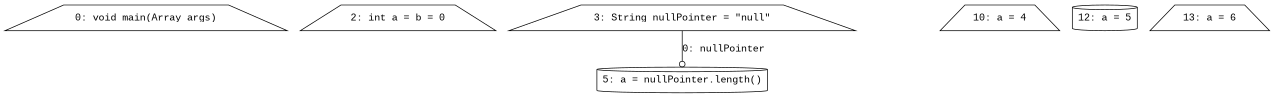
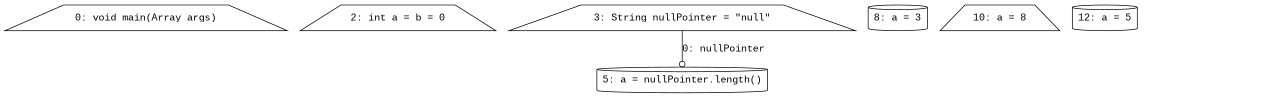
none -> (898, 18)
(1000, 18) -> (1000, 18)
(1210, 18) -> none
